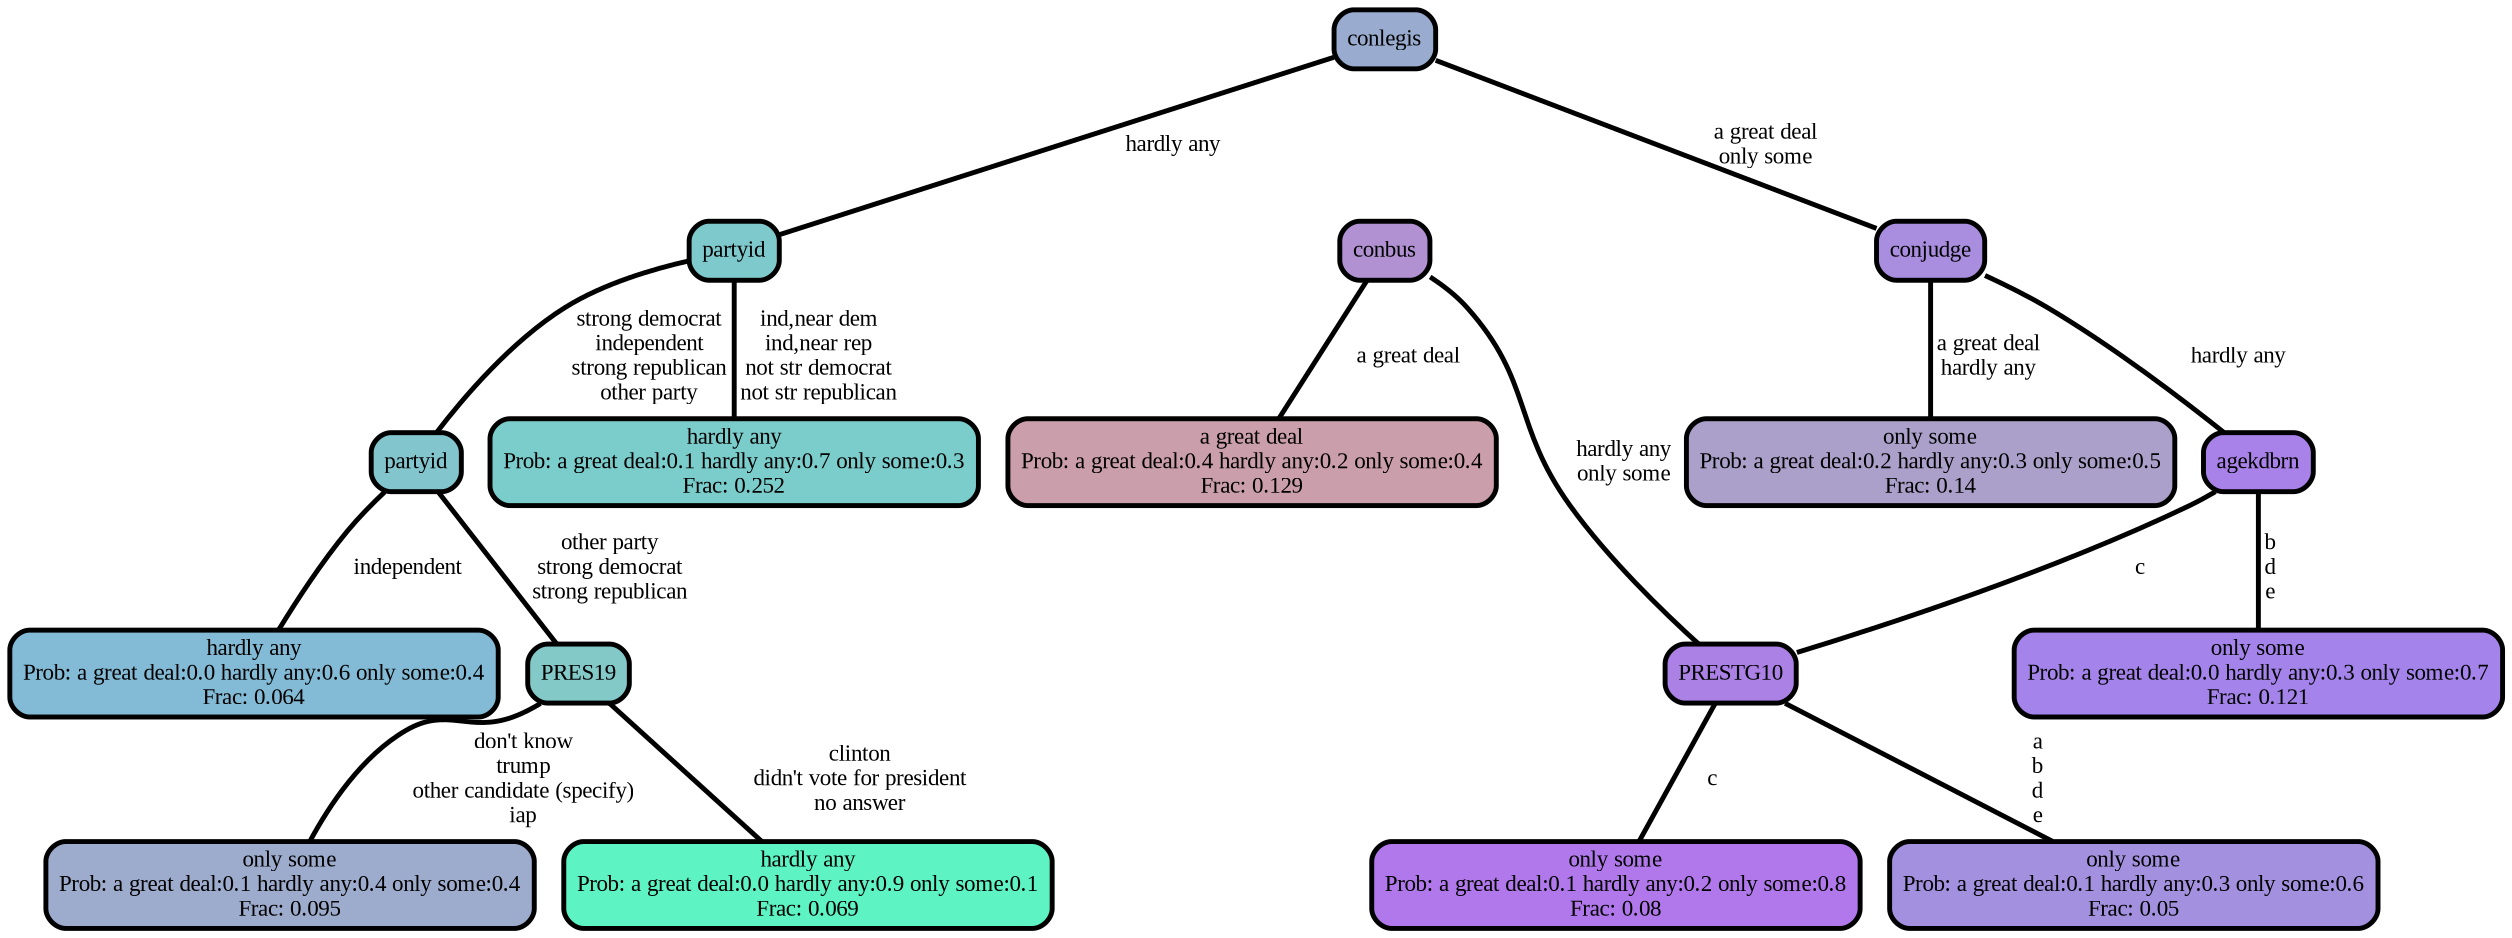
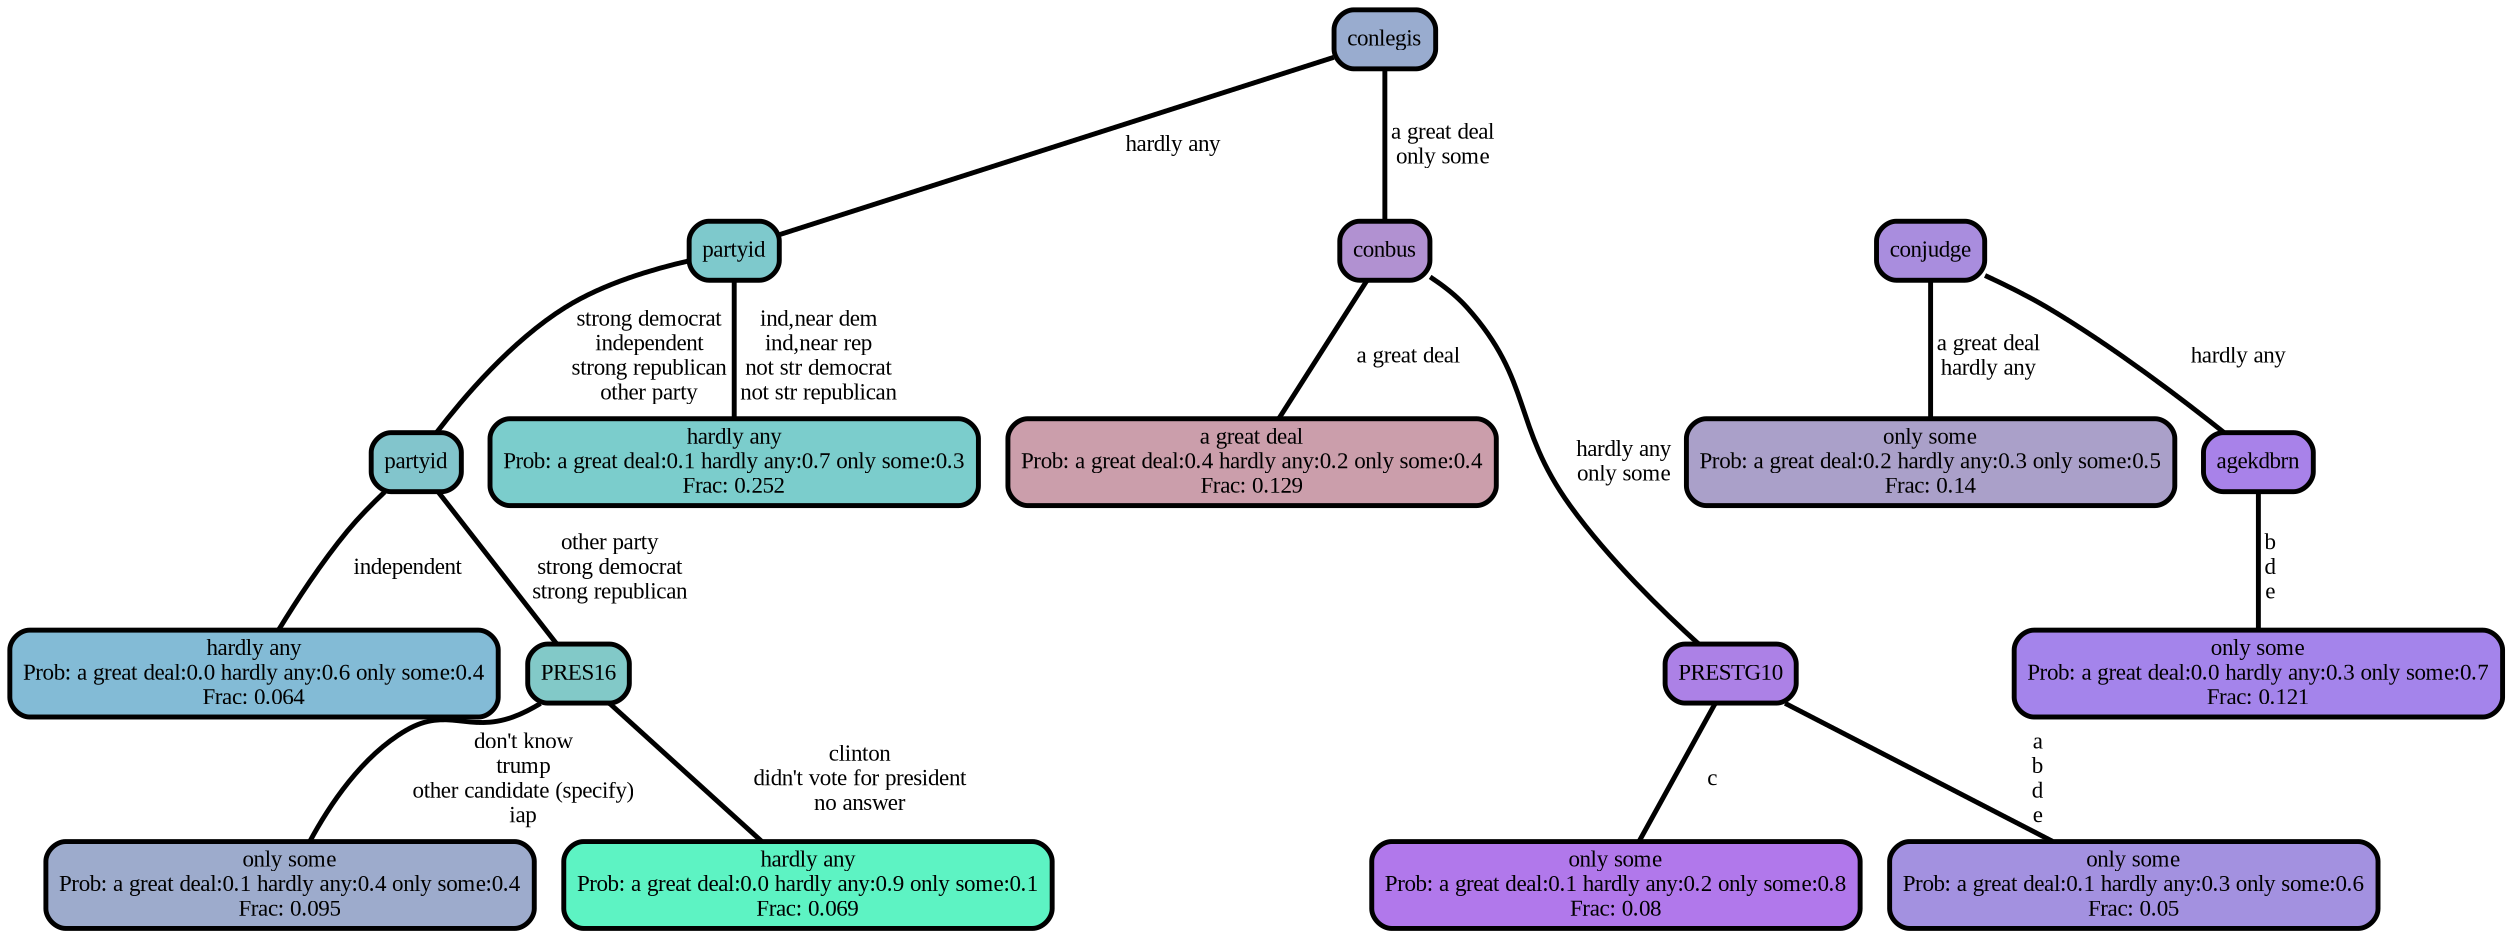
(1656, 144) -> (1385, 145)
(2010, 581) -> none
(579, 674) -> (579, 674)
